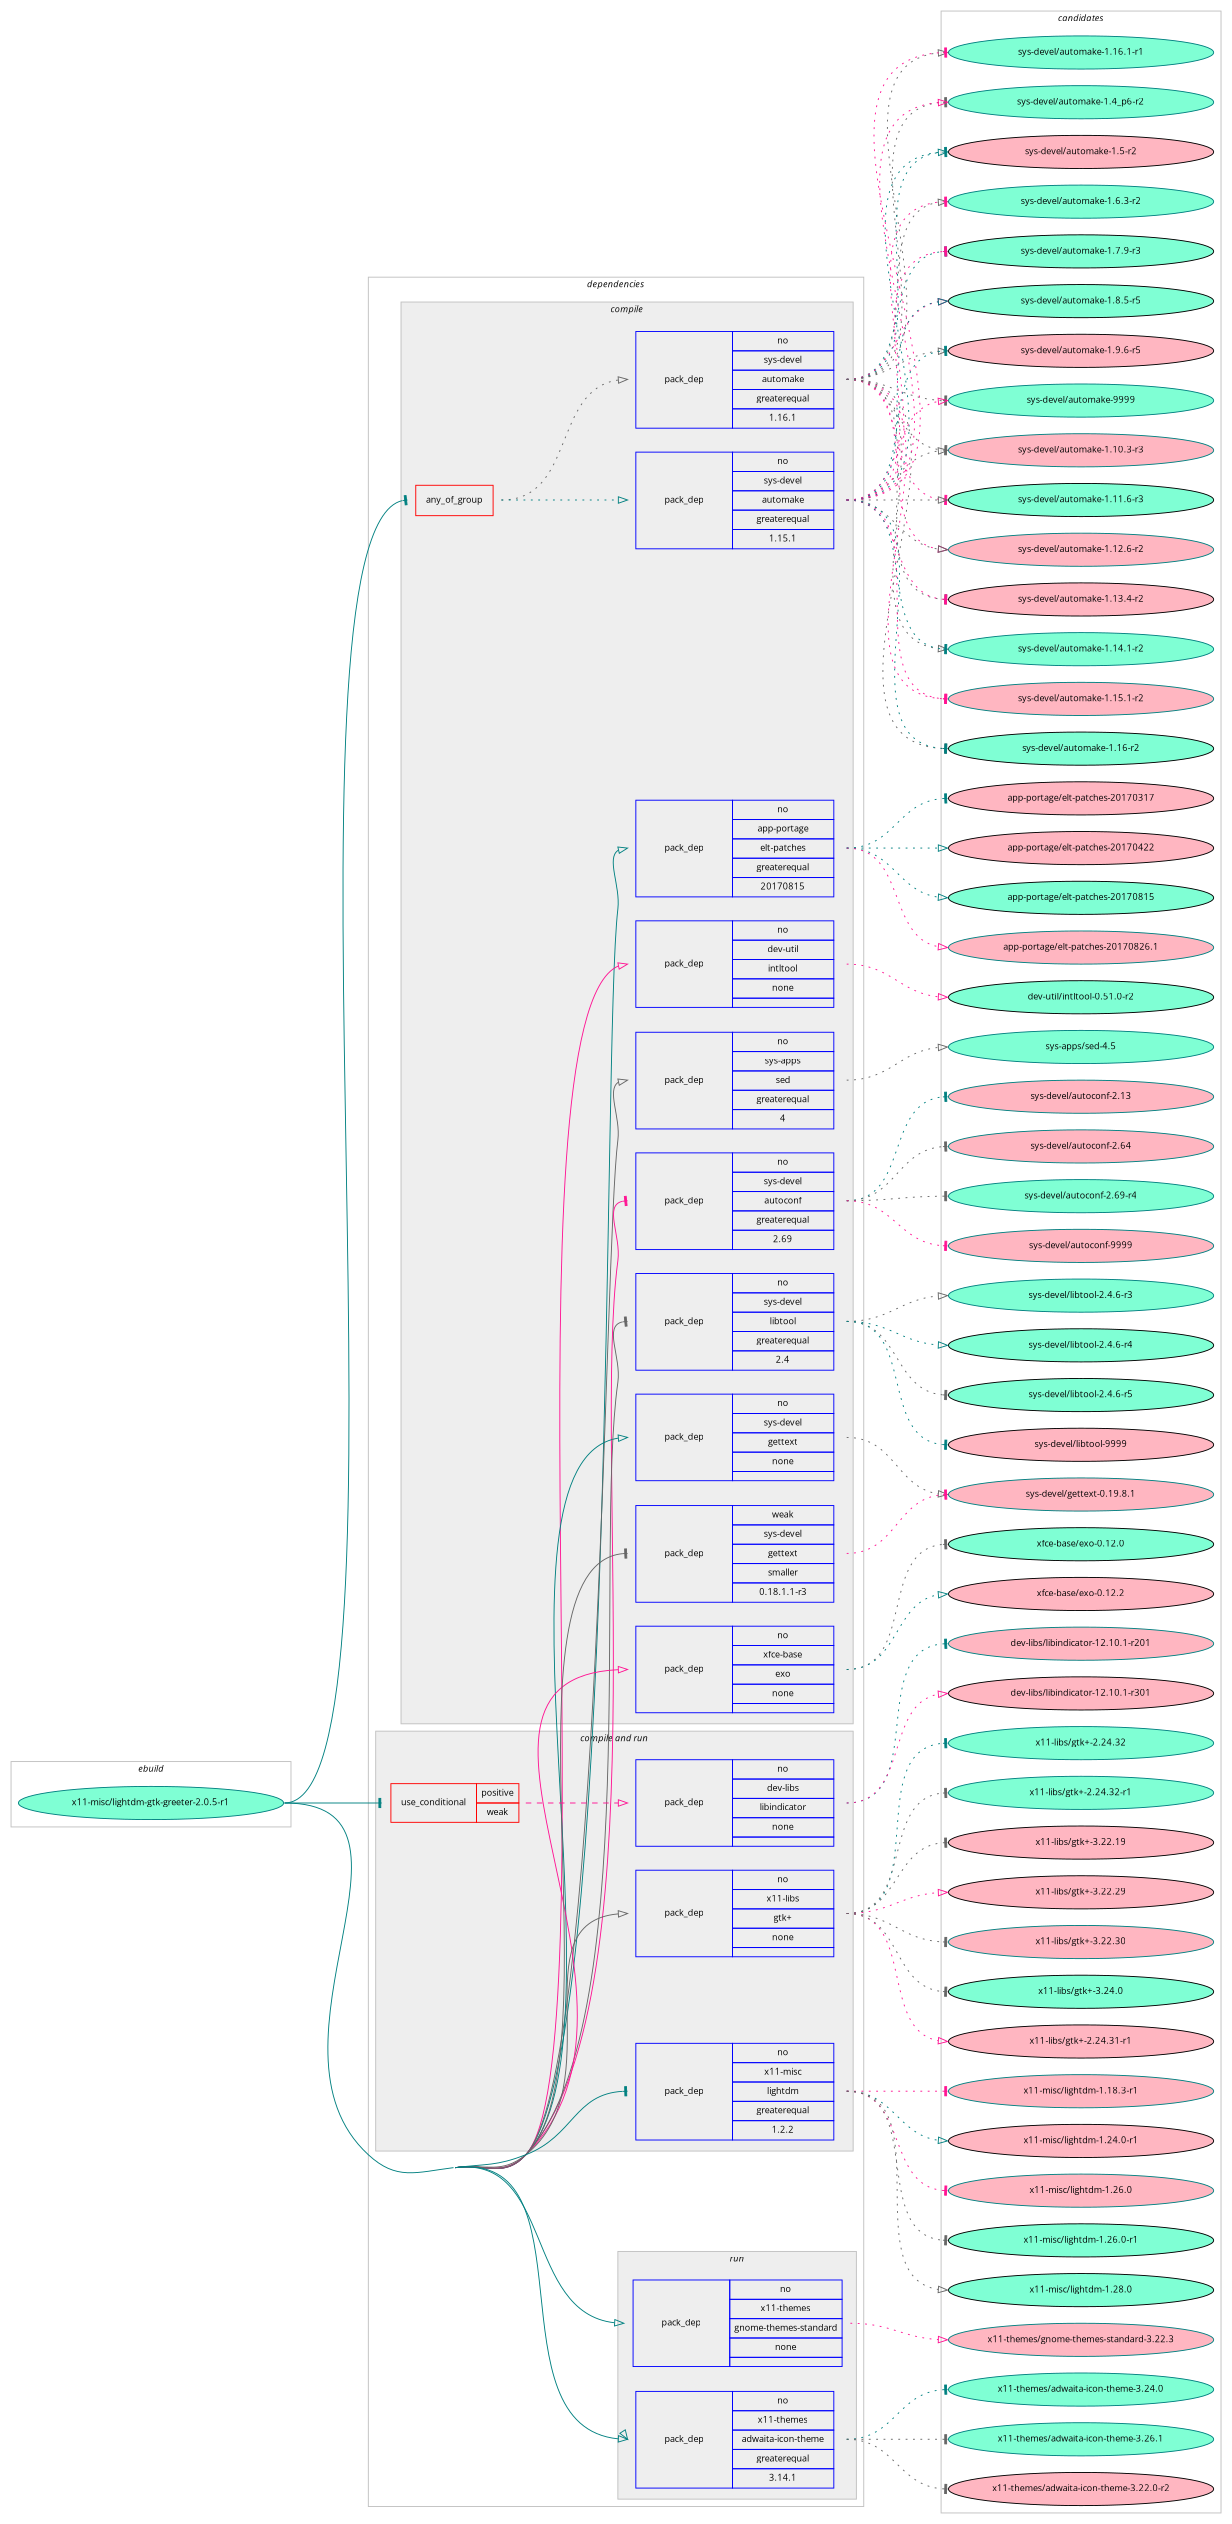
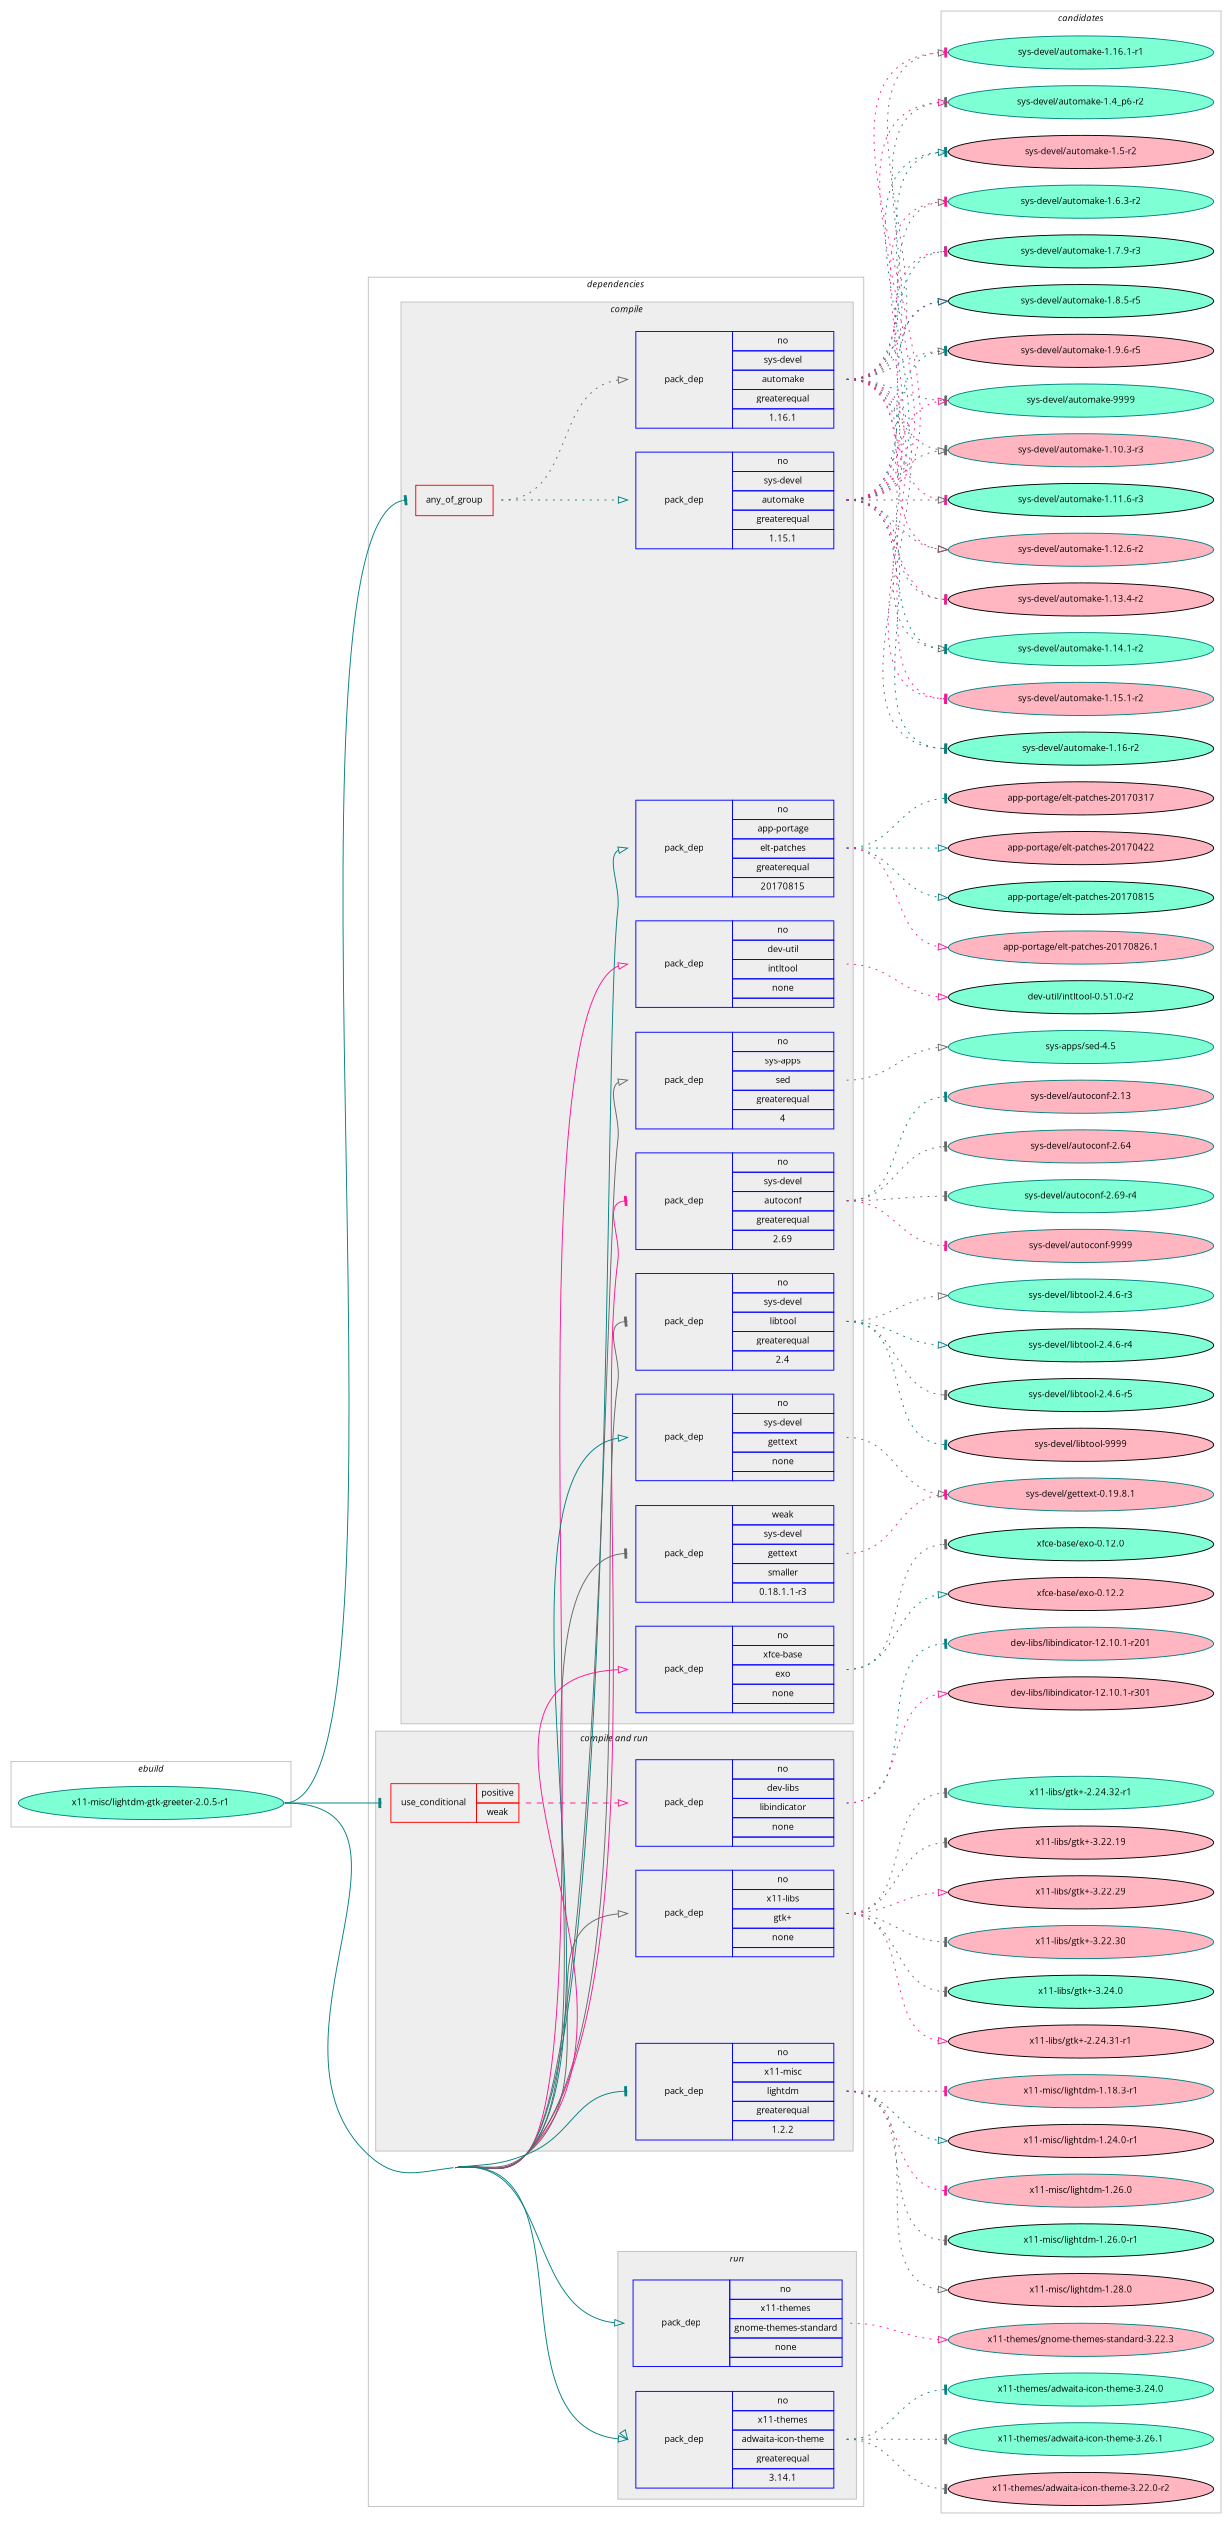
(1081, 1743) -> none
(1081, 2290) -> (1081, 2290)
